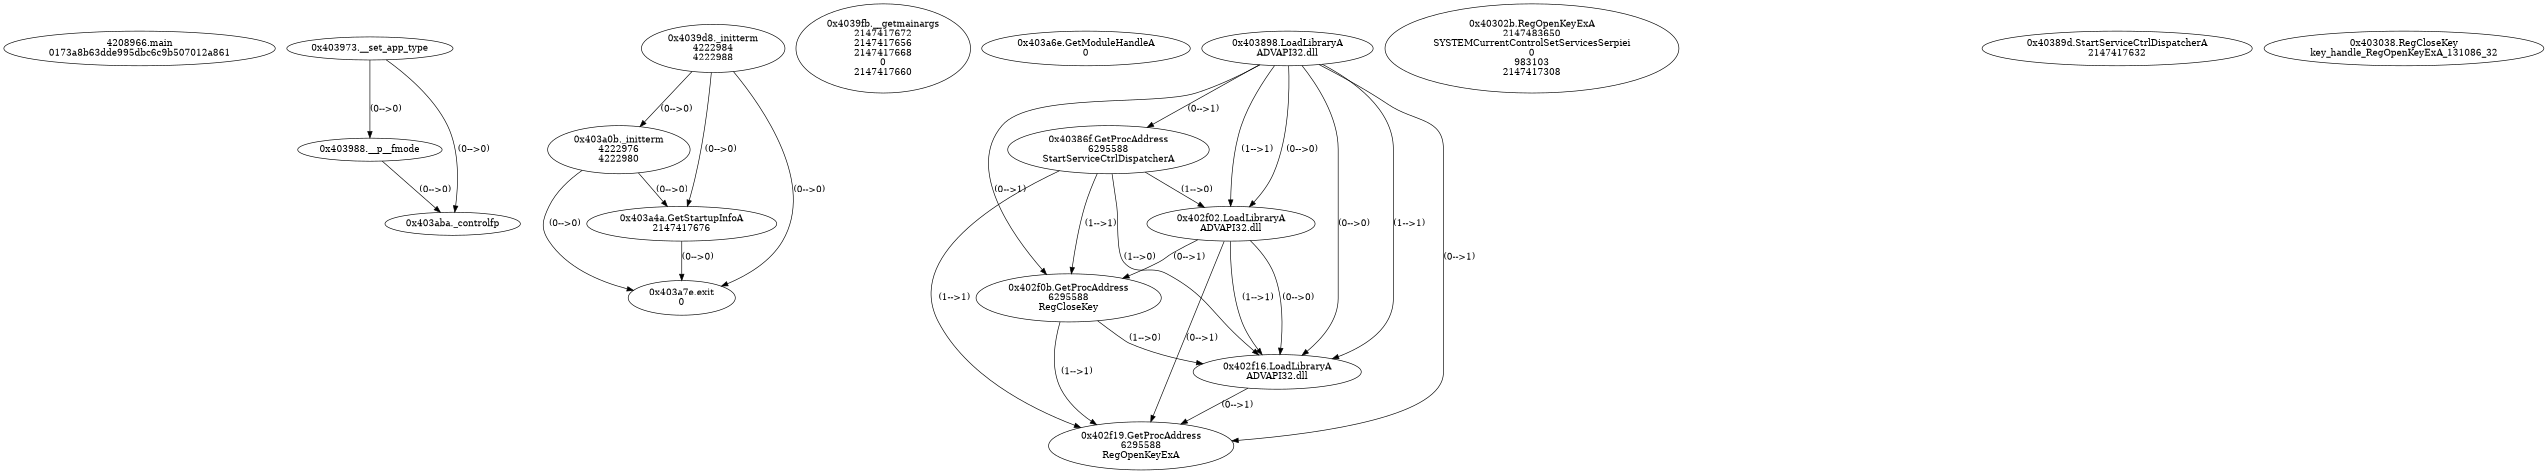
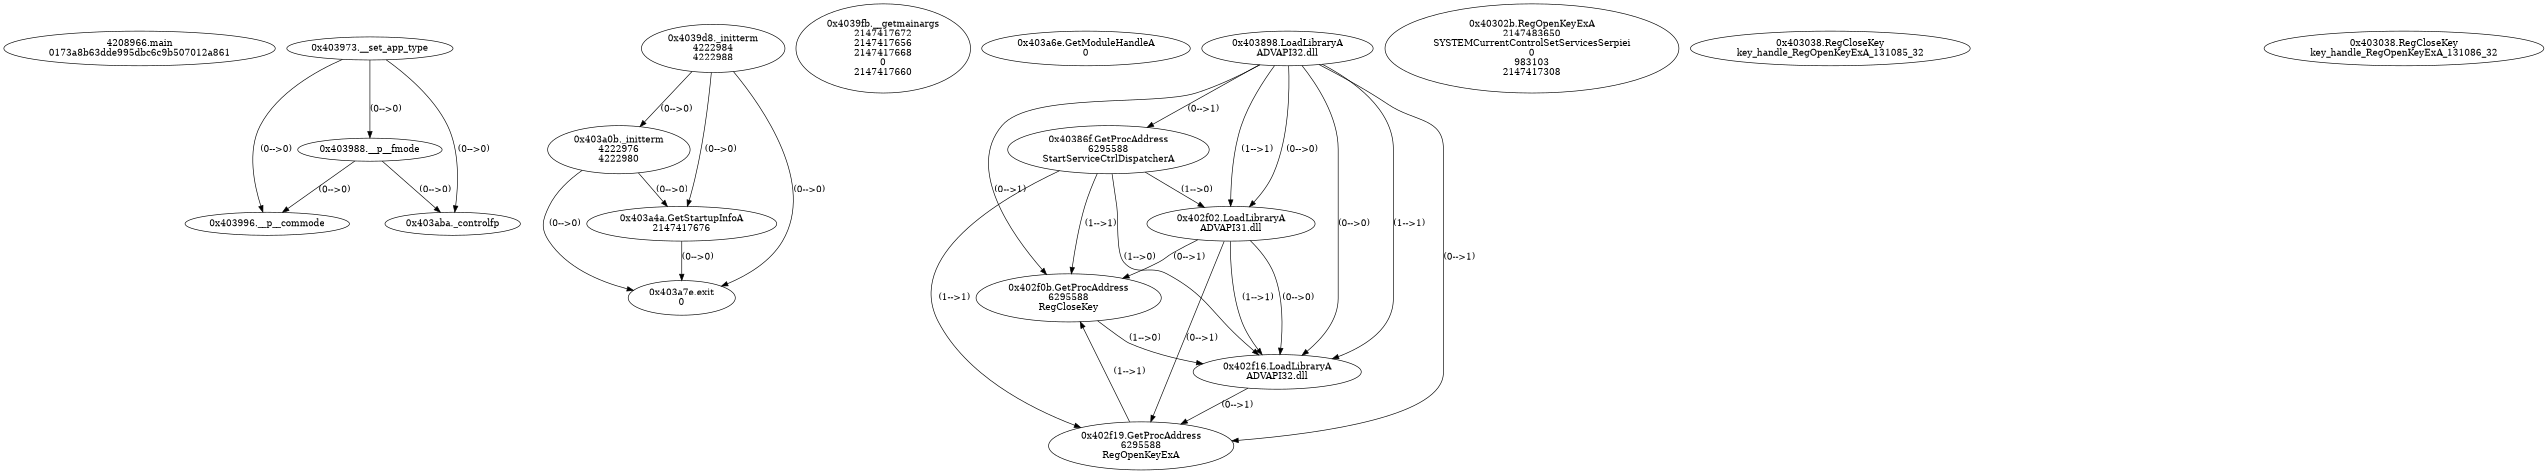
none -> (1830, 48)
(2117, 48) -> none
none -> (267, 224)
(1231, 224) -> (1231, 224)
(1057, 378) -> (1106, 375)
